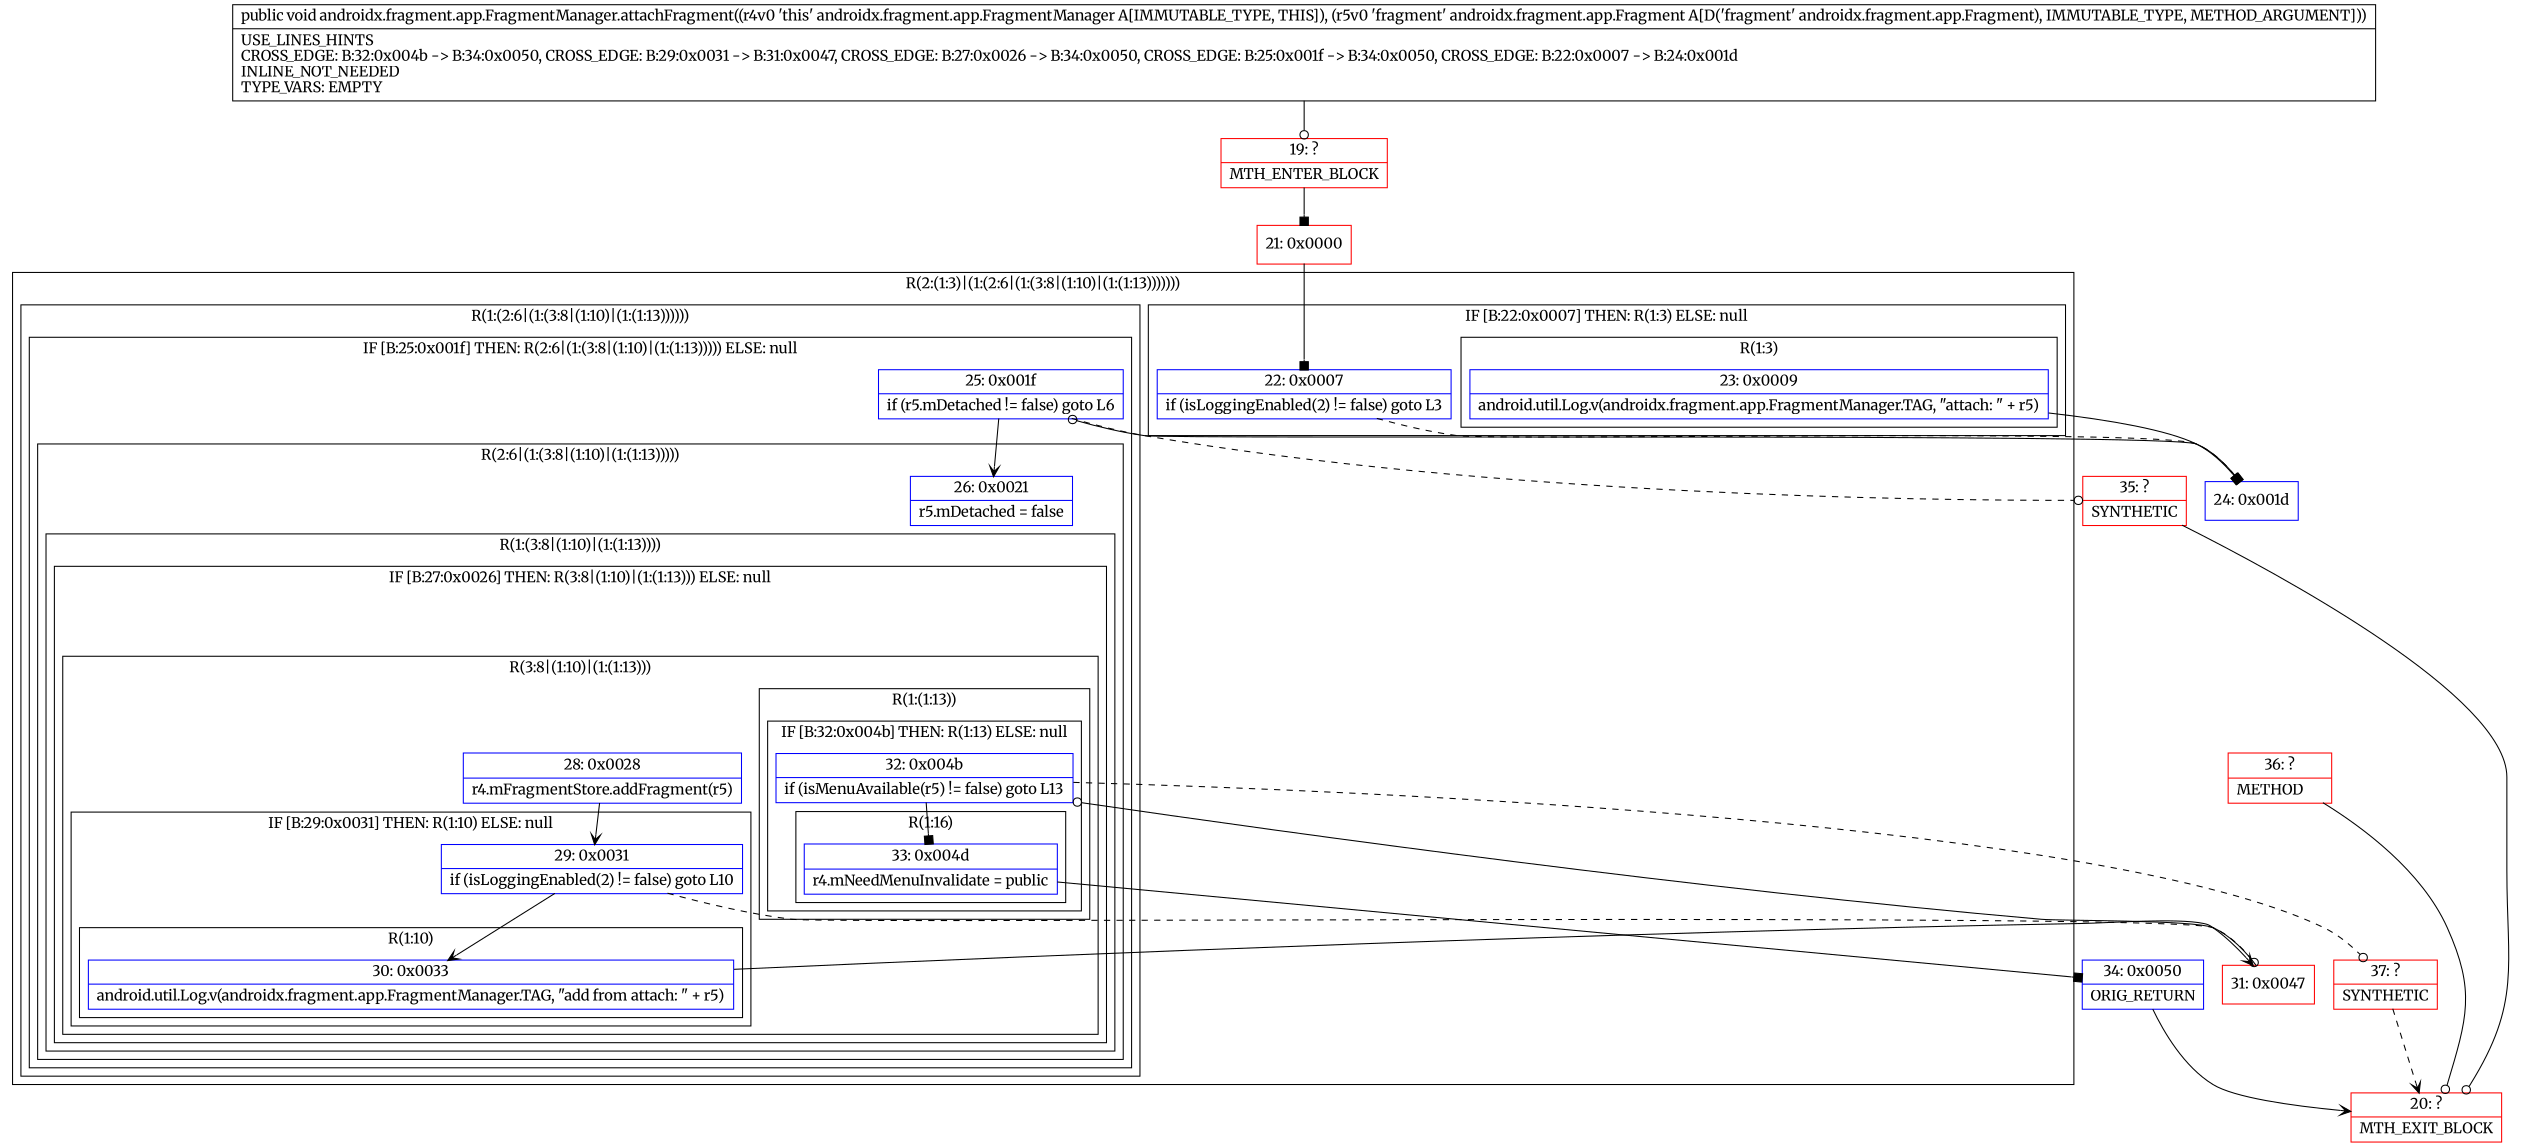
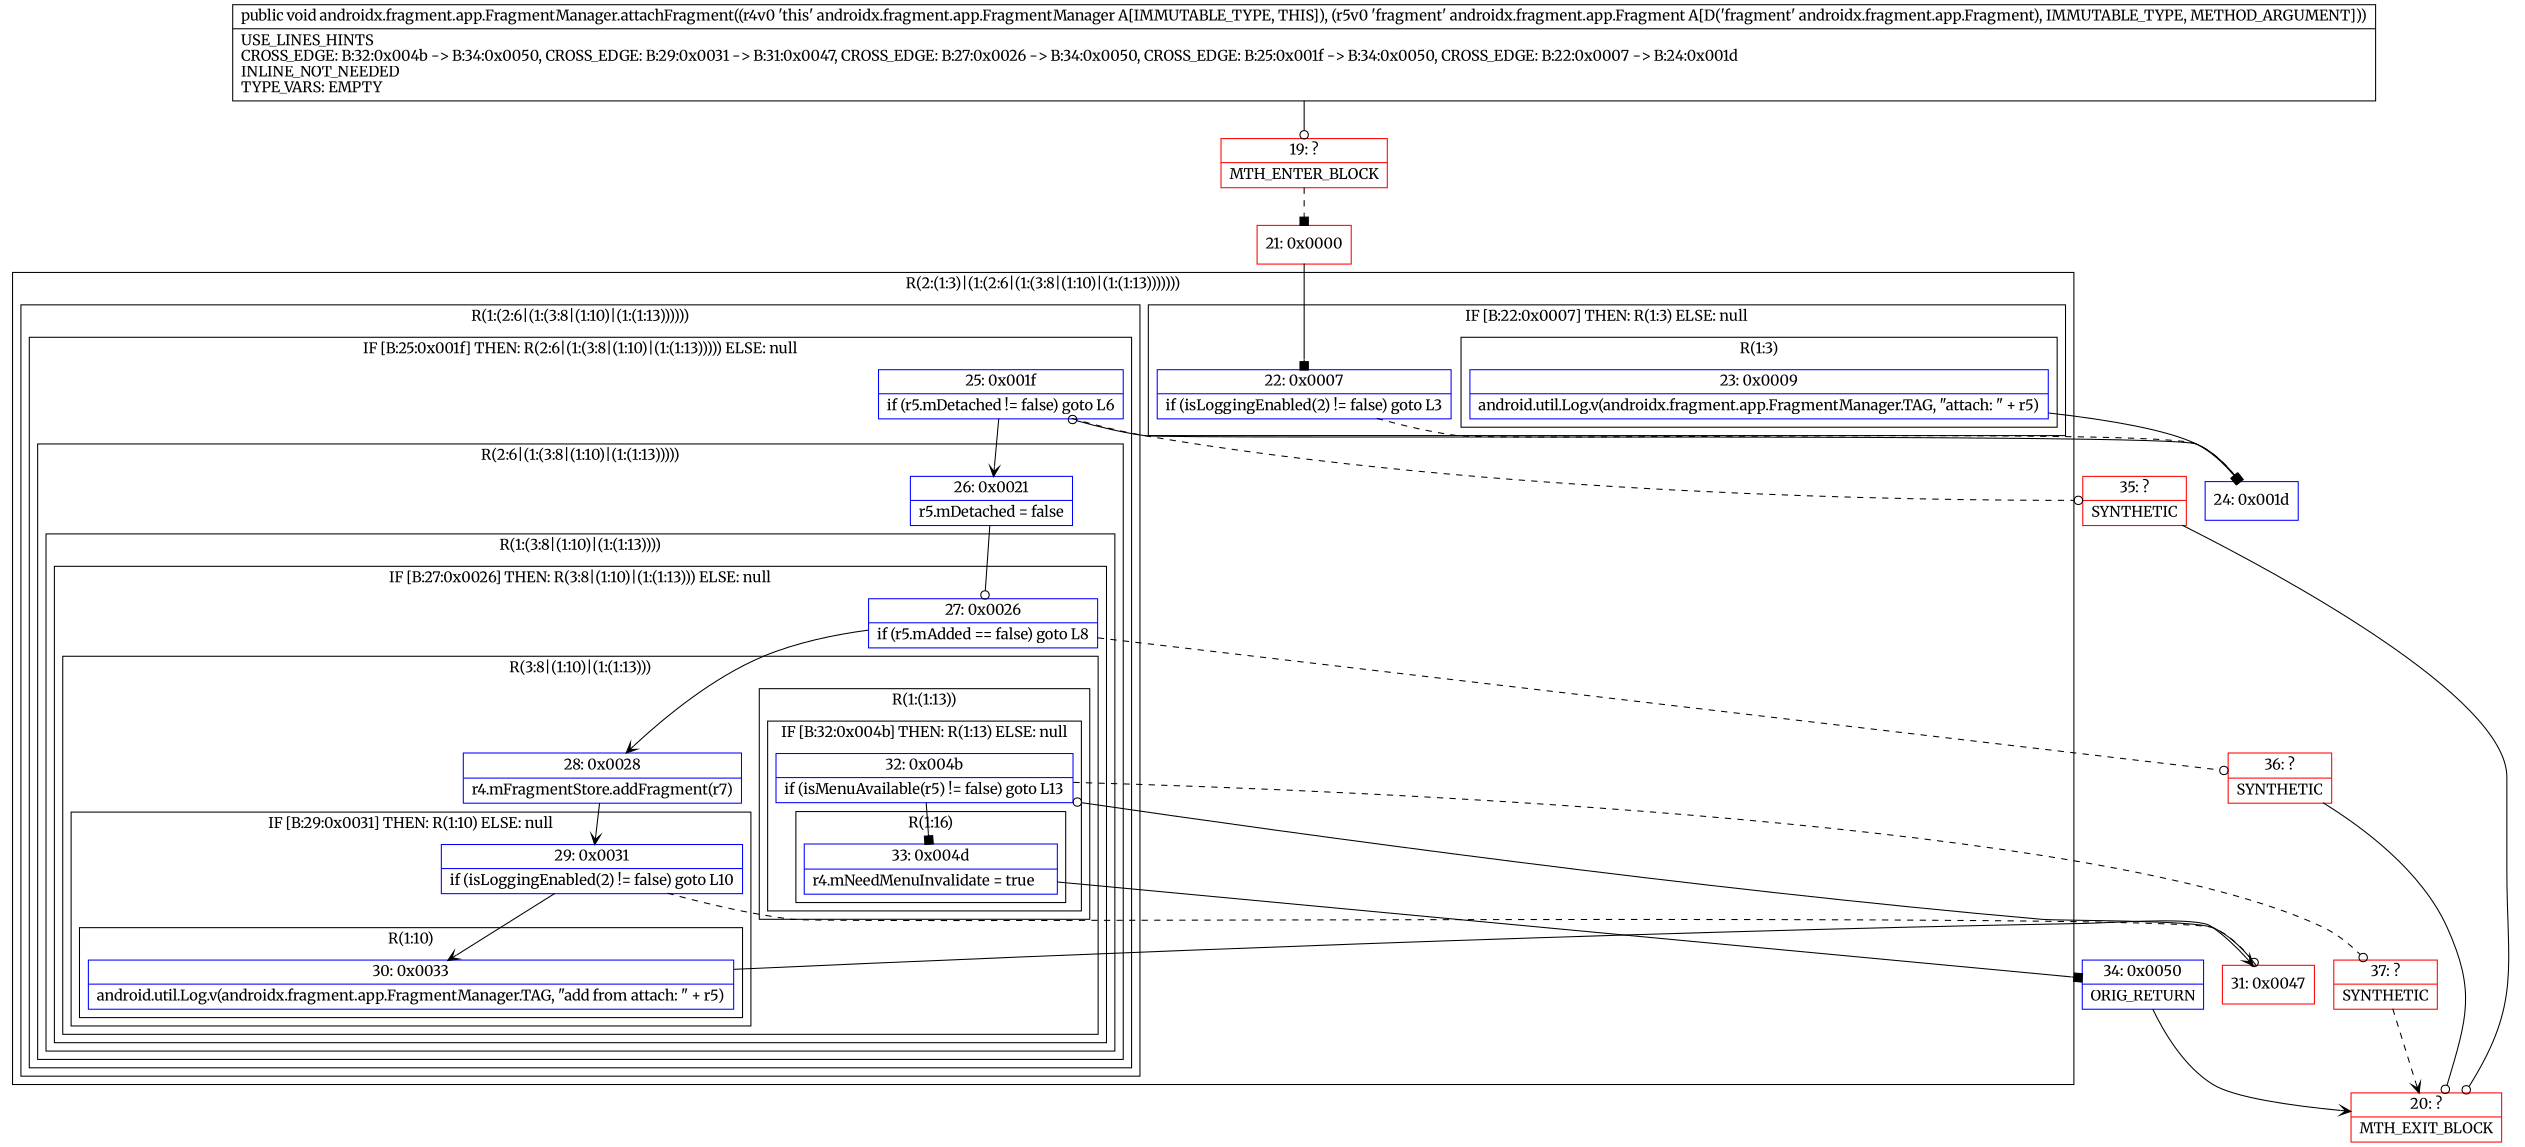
(1304, 201) -> (1304, 201)
none -> (983, 623)
(602, 790) -> (602, 790)
(2270, 790) -> (2280, 790)
(931, 881) -> (924, 881)
